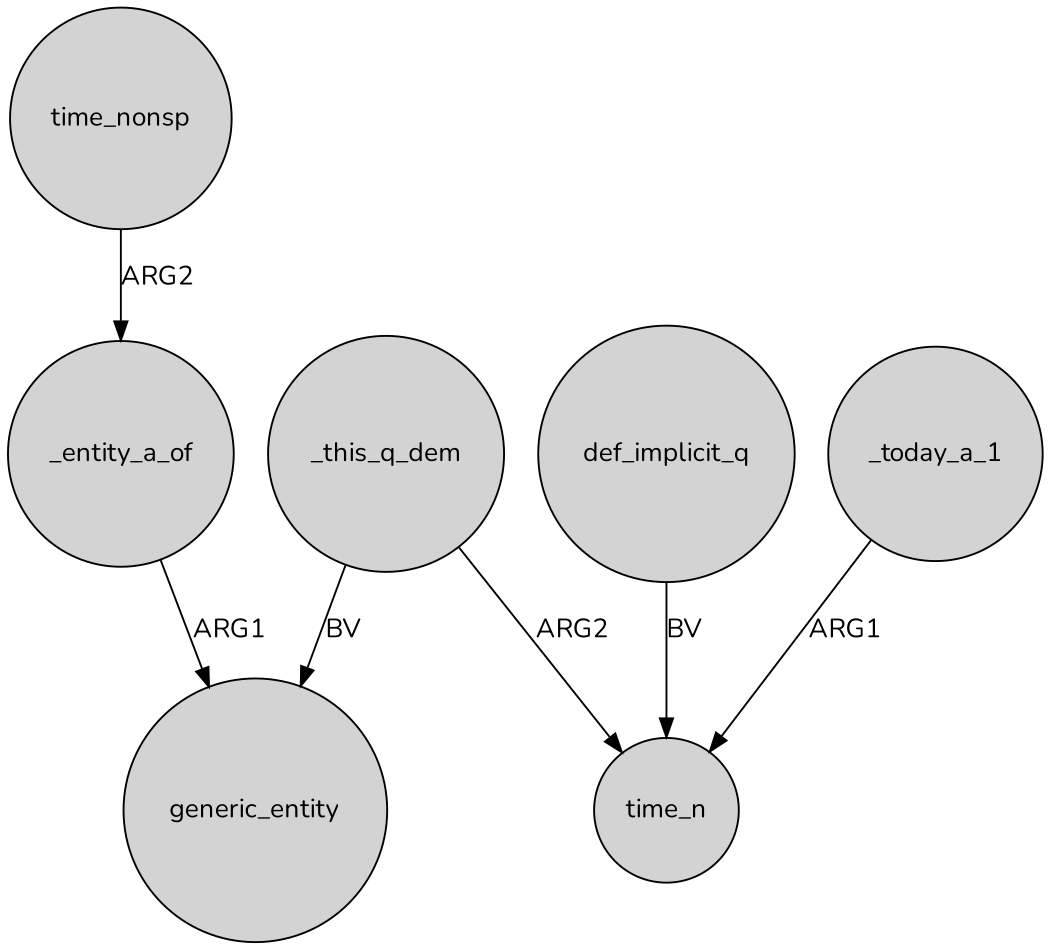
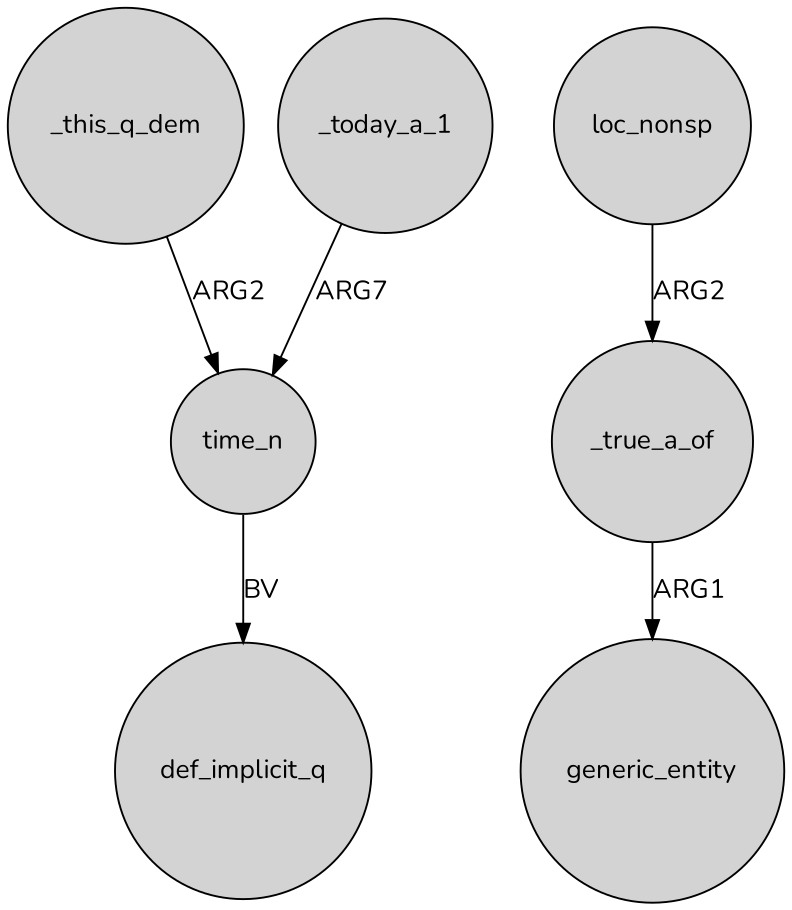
(121, 118) -> (652, 126)
(121, 454) -> (652, 442)
(327, 616) -> none
(845, 630) -> (352, 292)
(666, 650) -> (243, 569)
